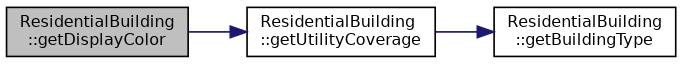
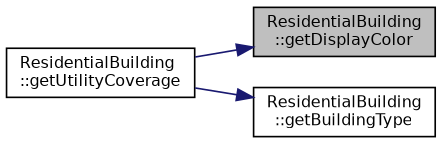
(209, 32) -> (216, 53)
